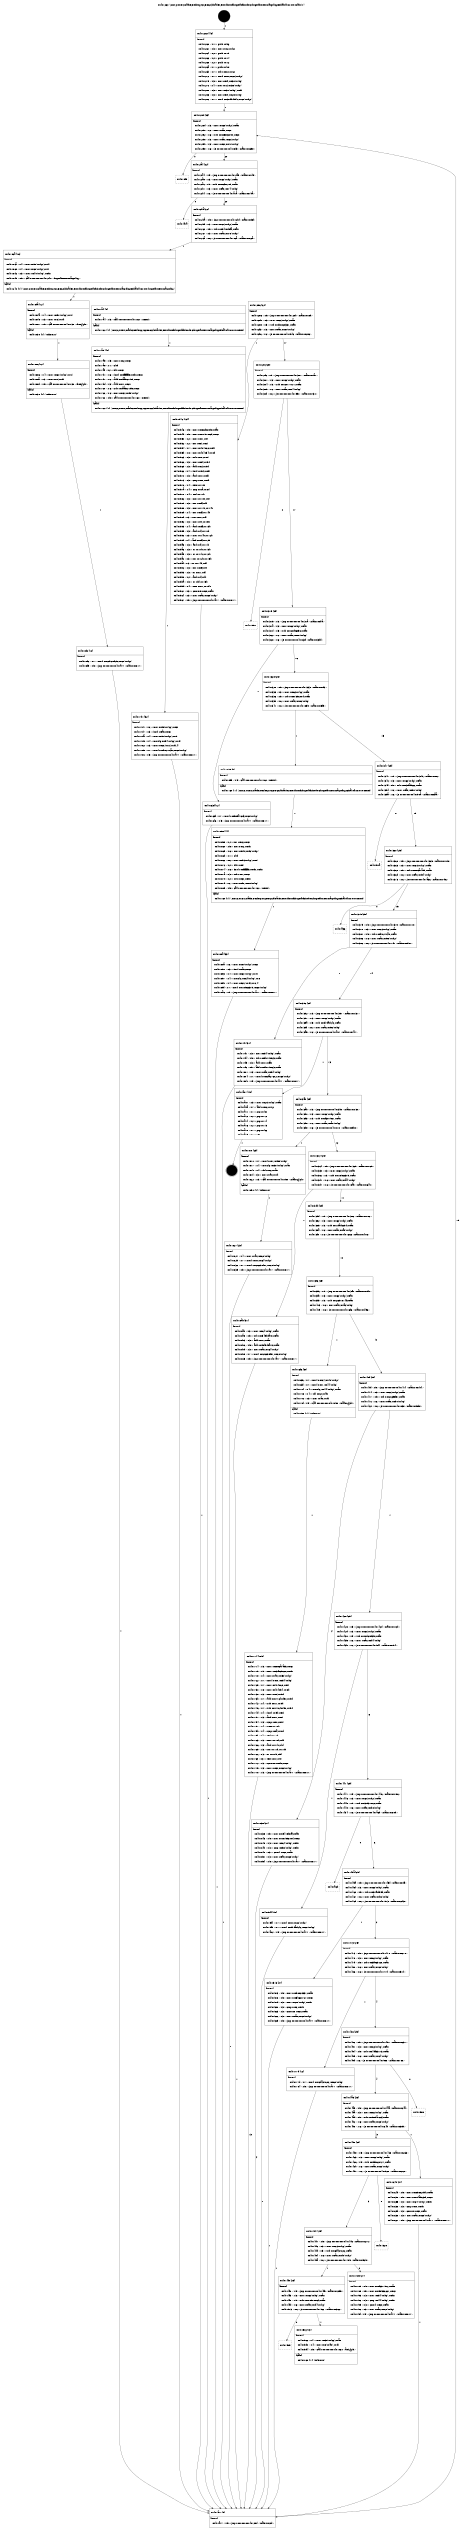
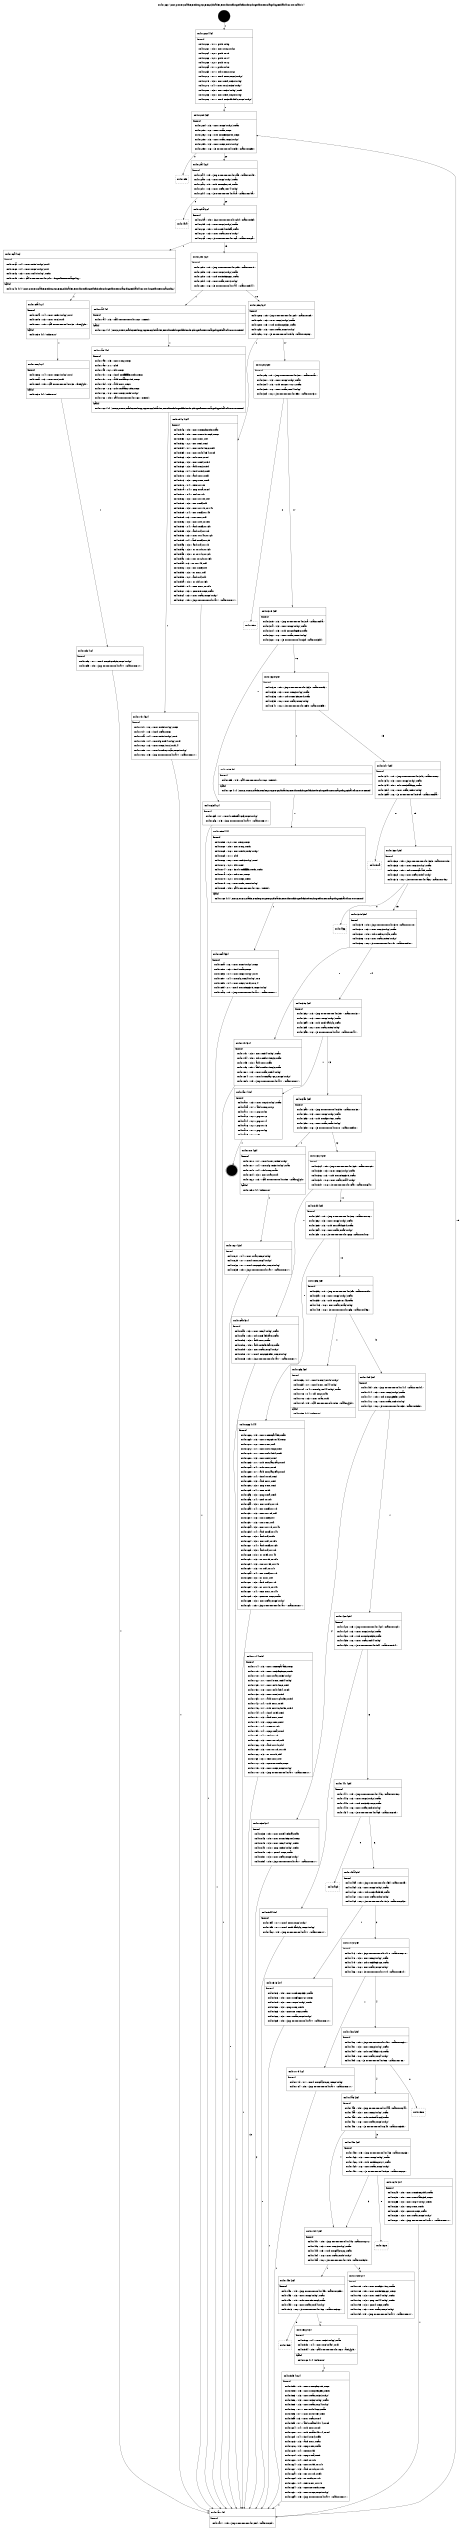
none -> (224, 272)
none -> (271, 1515)
(307, 1535) -> none
(417, 2152) -> (330, 2177)
none -> (316, 2437)
